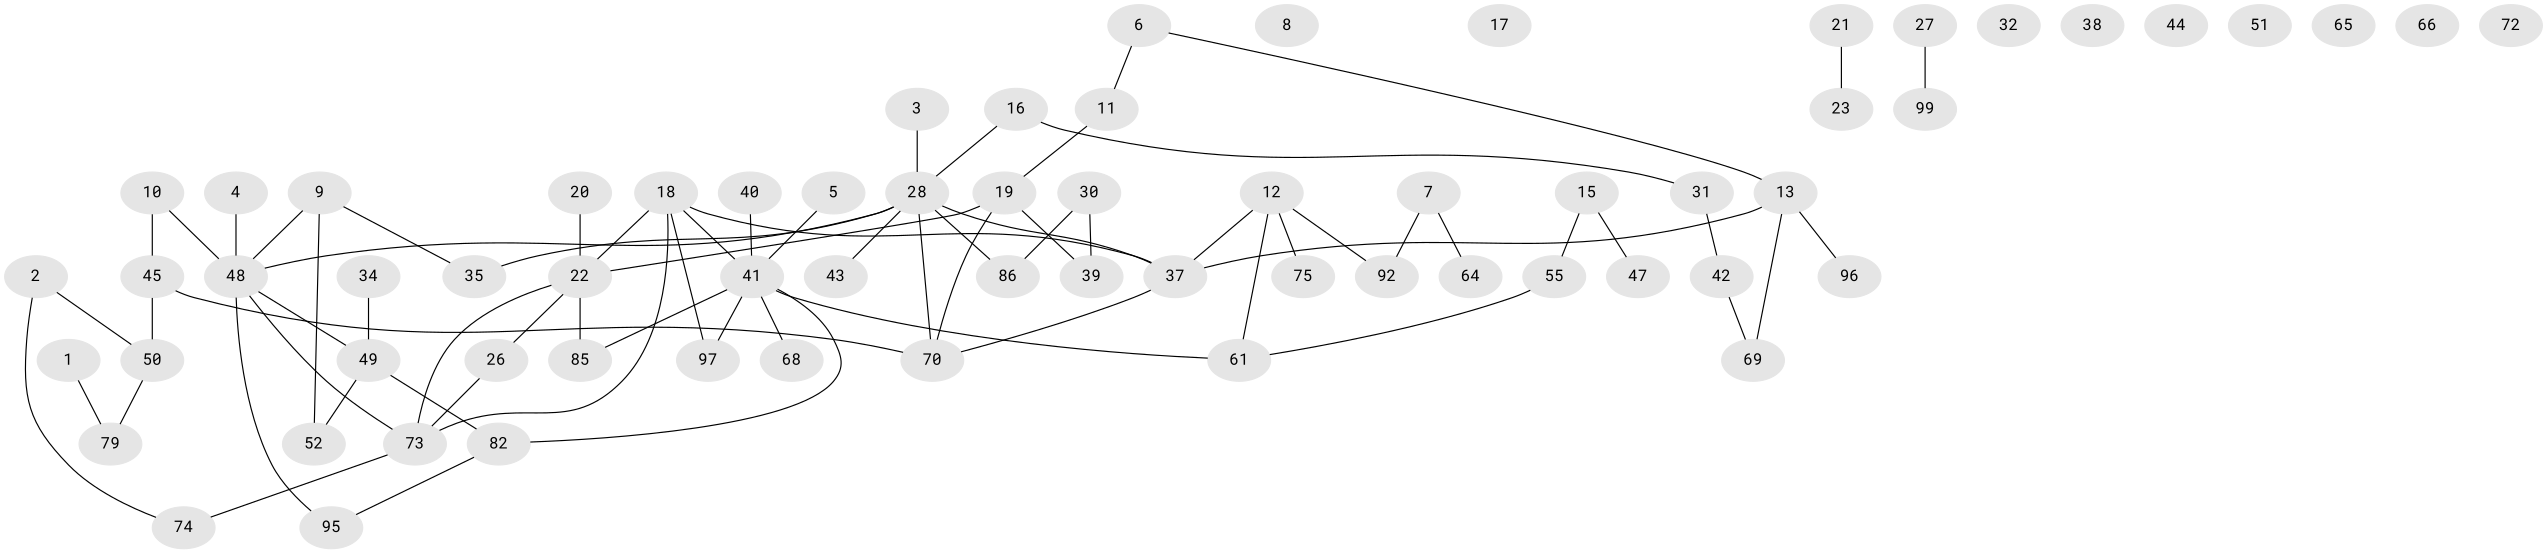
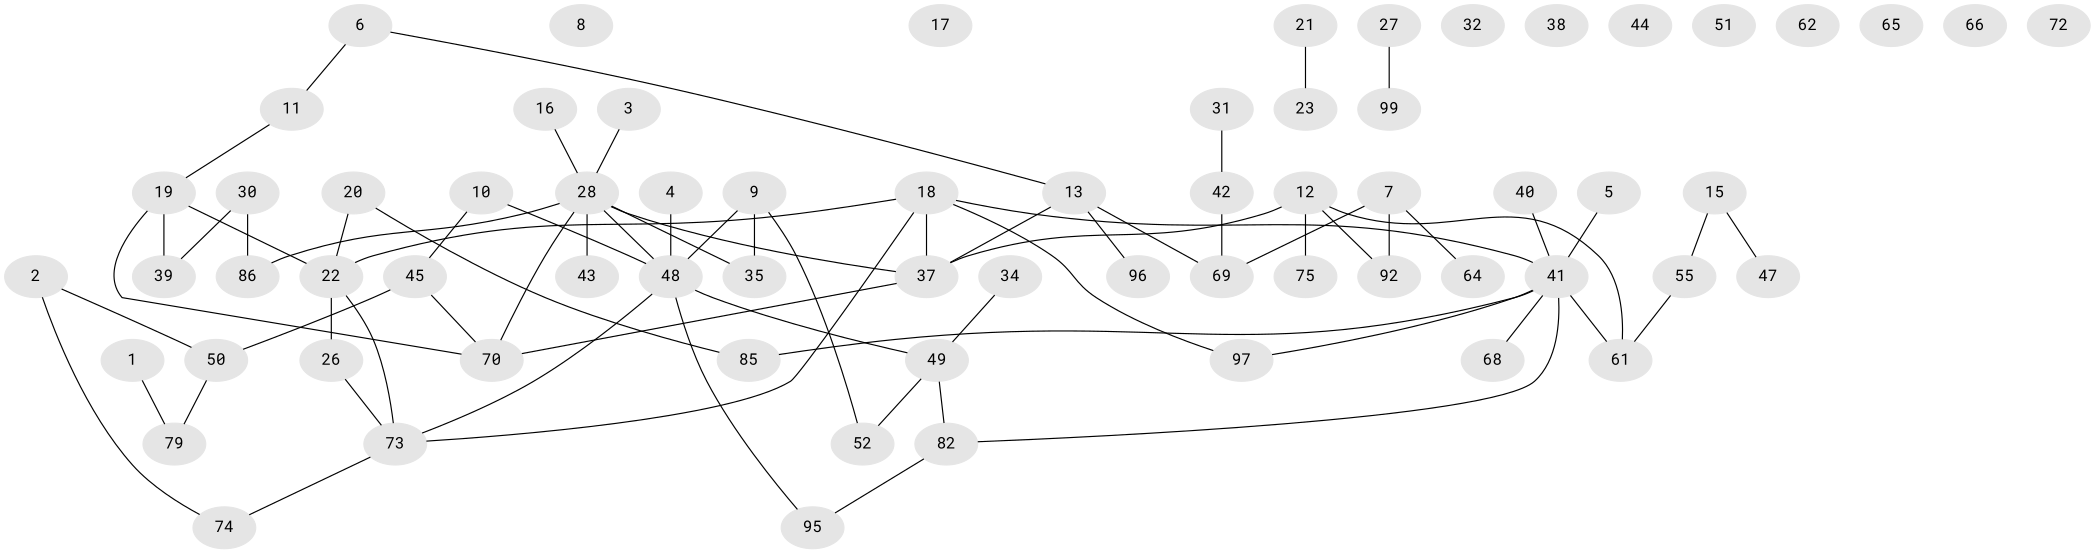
none -> (1808, 26)
(1357, 156) -> none
none -> (1297, 239)
(580, 319) -> (541, 296)
